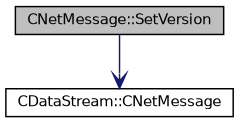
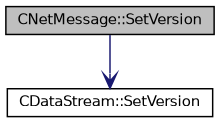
(120, 103) -> (110, 103)
